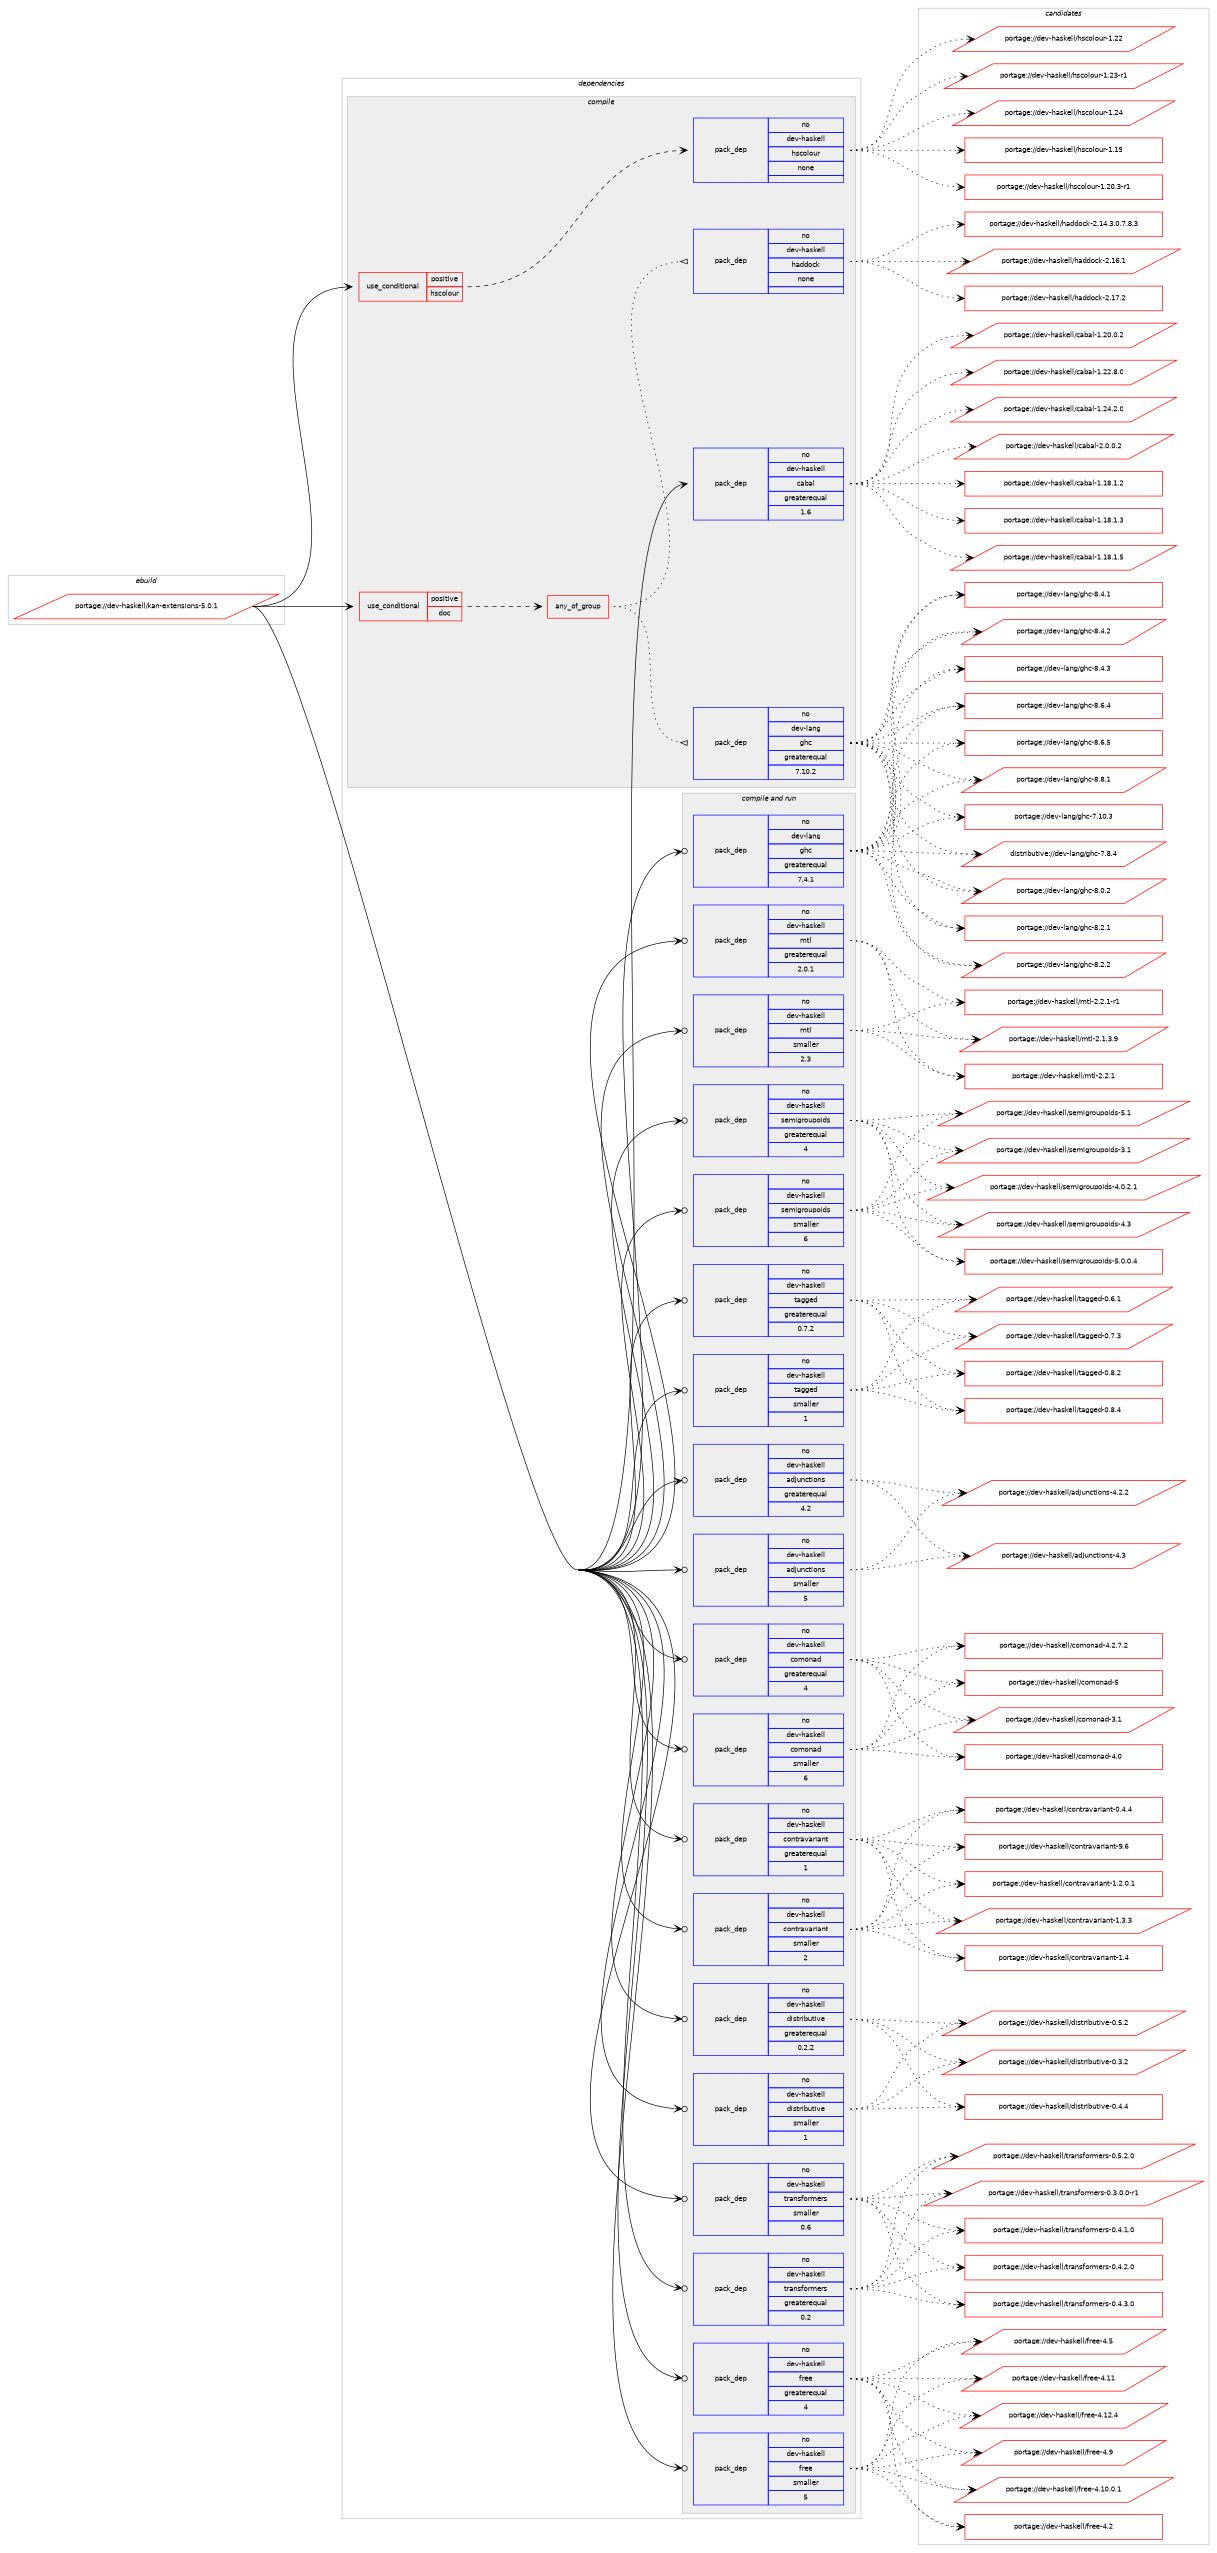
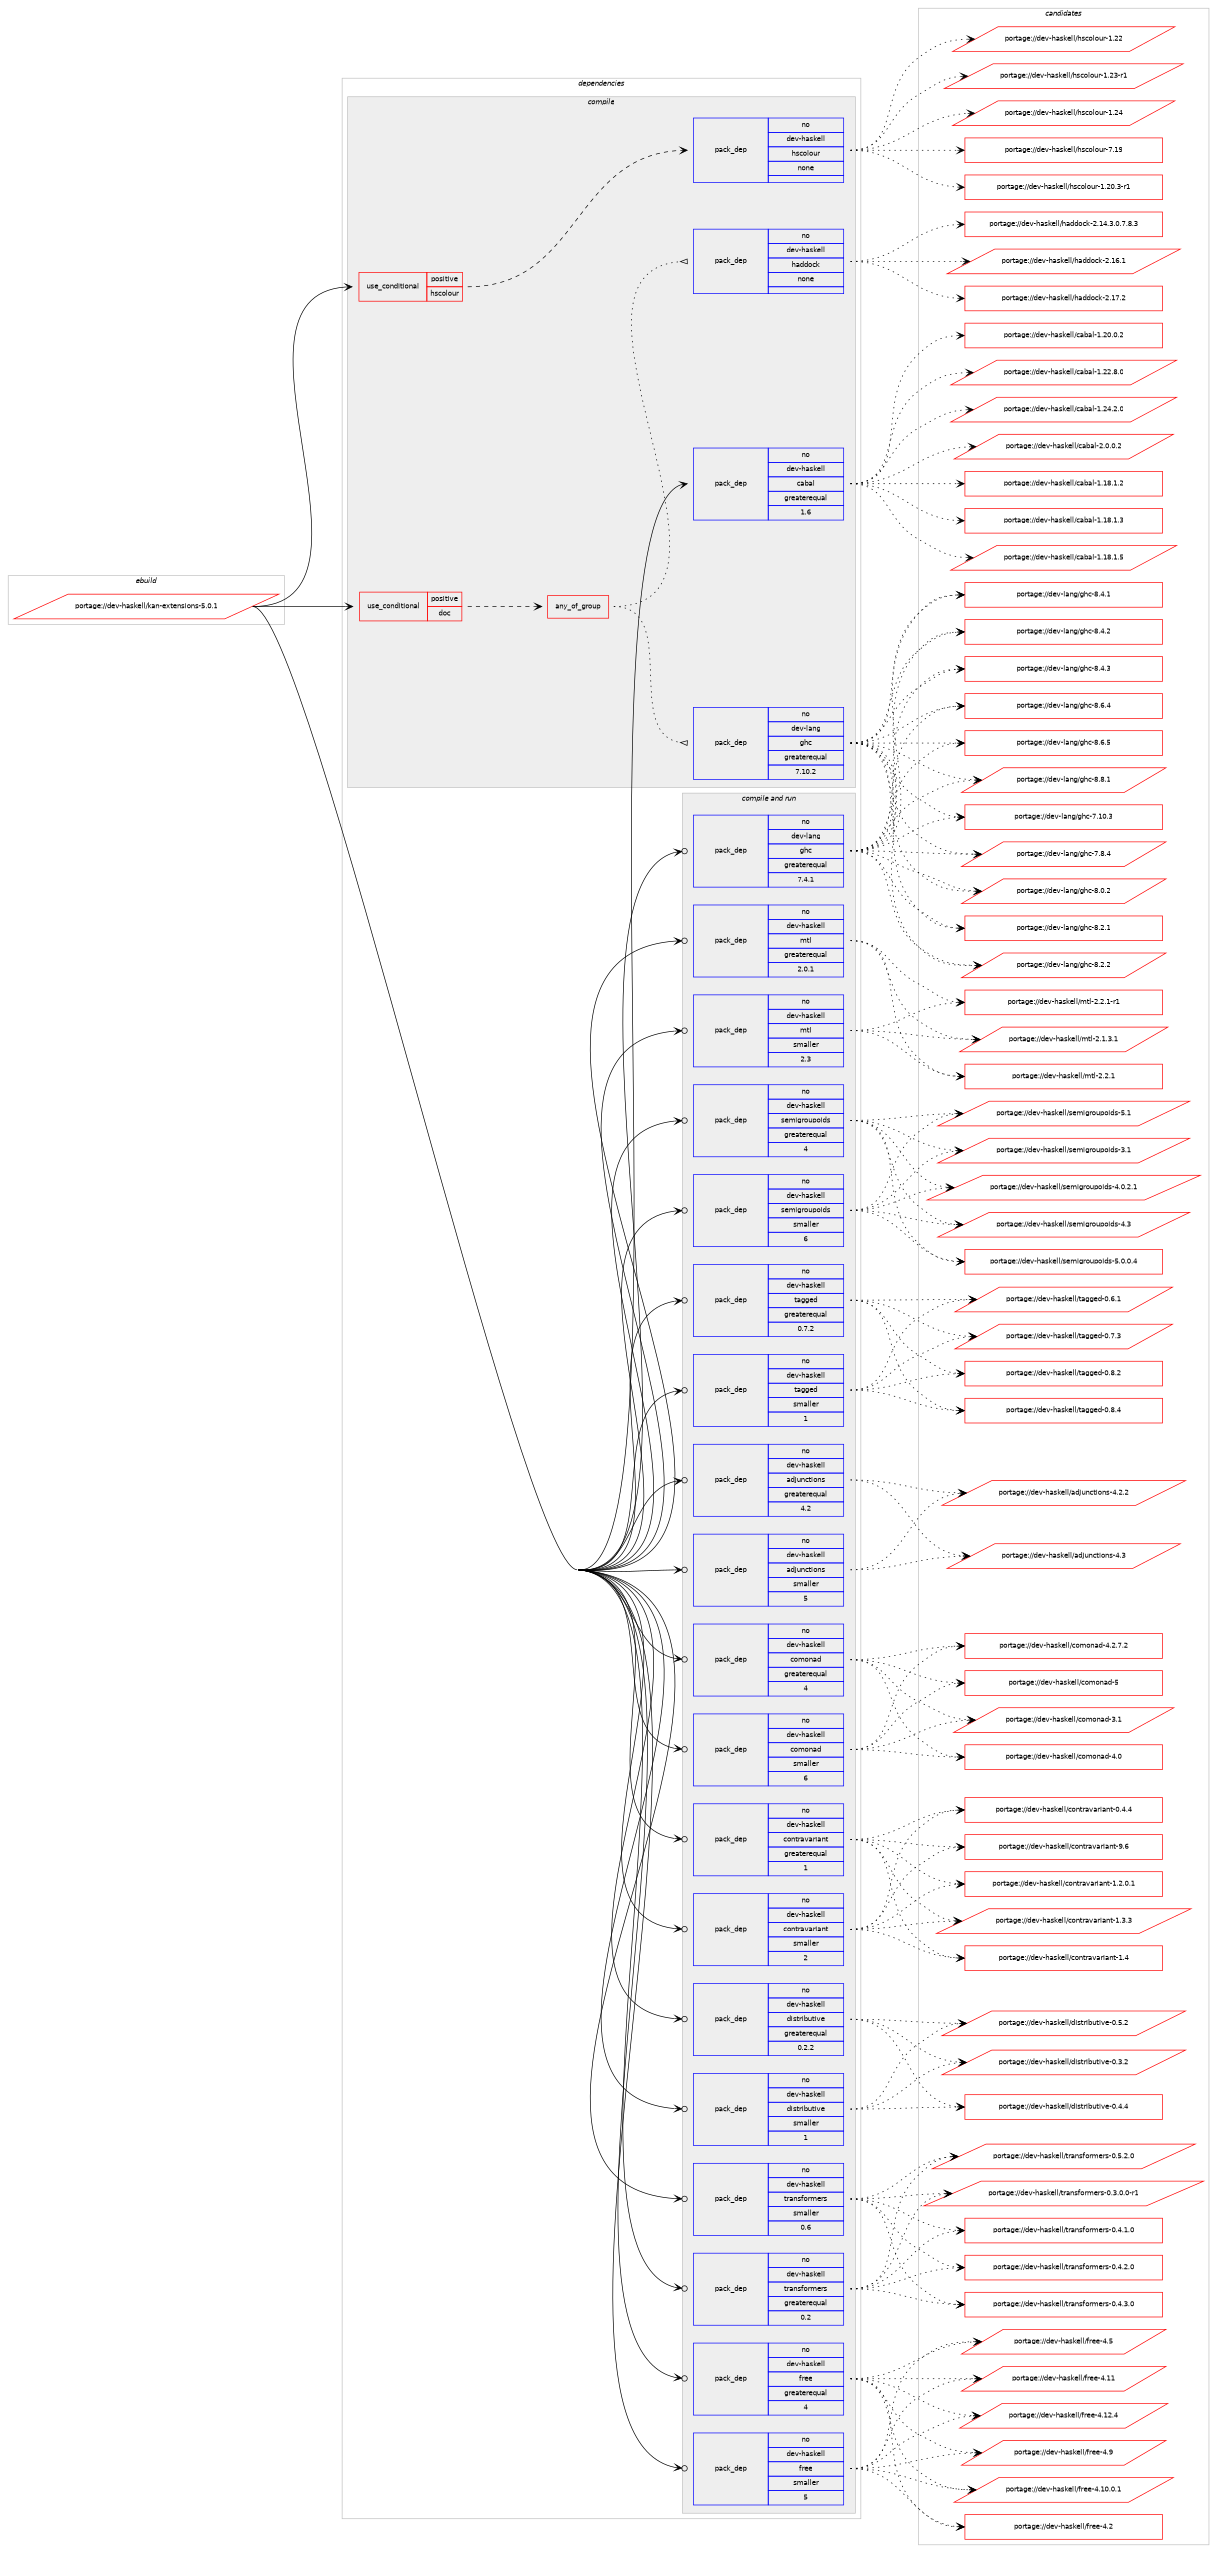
(1064, 150) -> (1064, 150)
(1064, 336) -> (1064, 336)
(1064, 632) -> (1064, 632)
(1064, 854) -> (1064, 854)
(1064, 1039) -> (1064, 1039)
